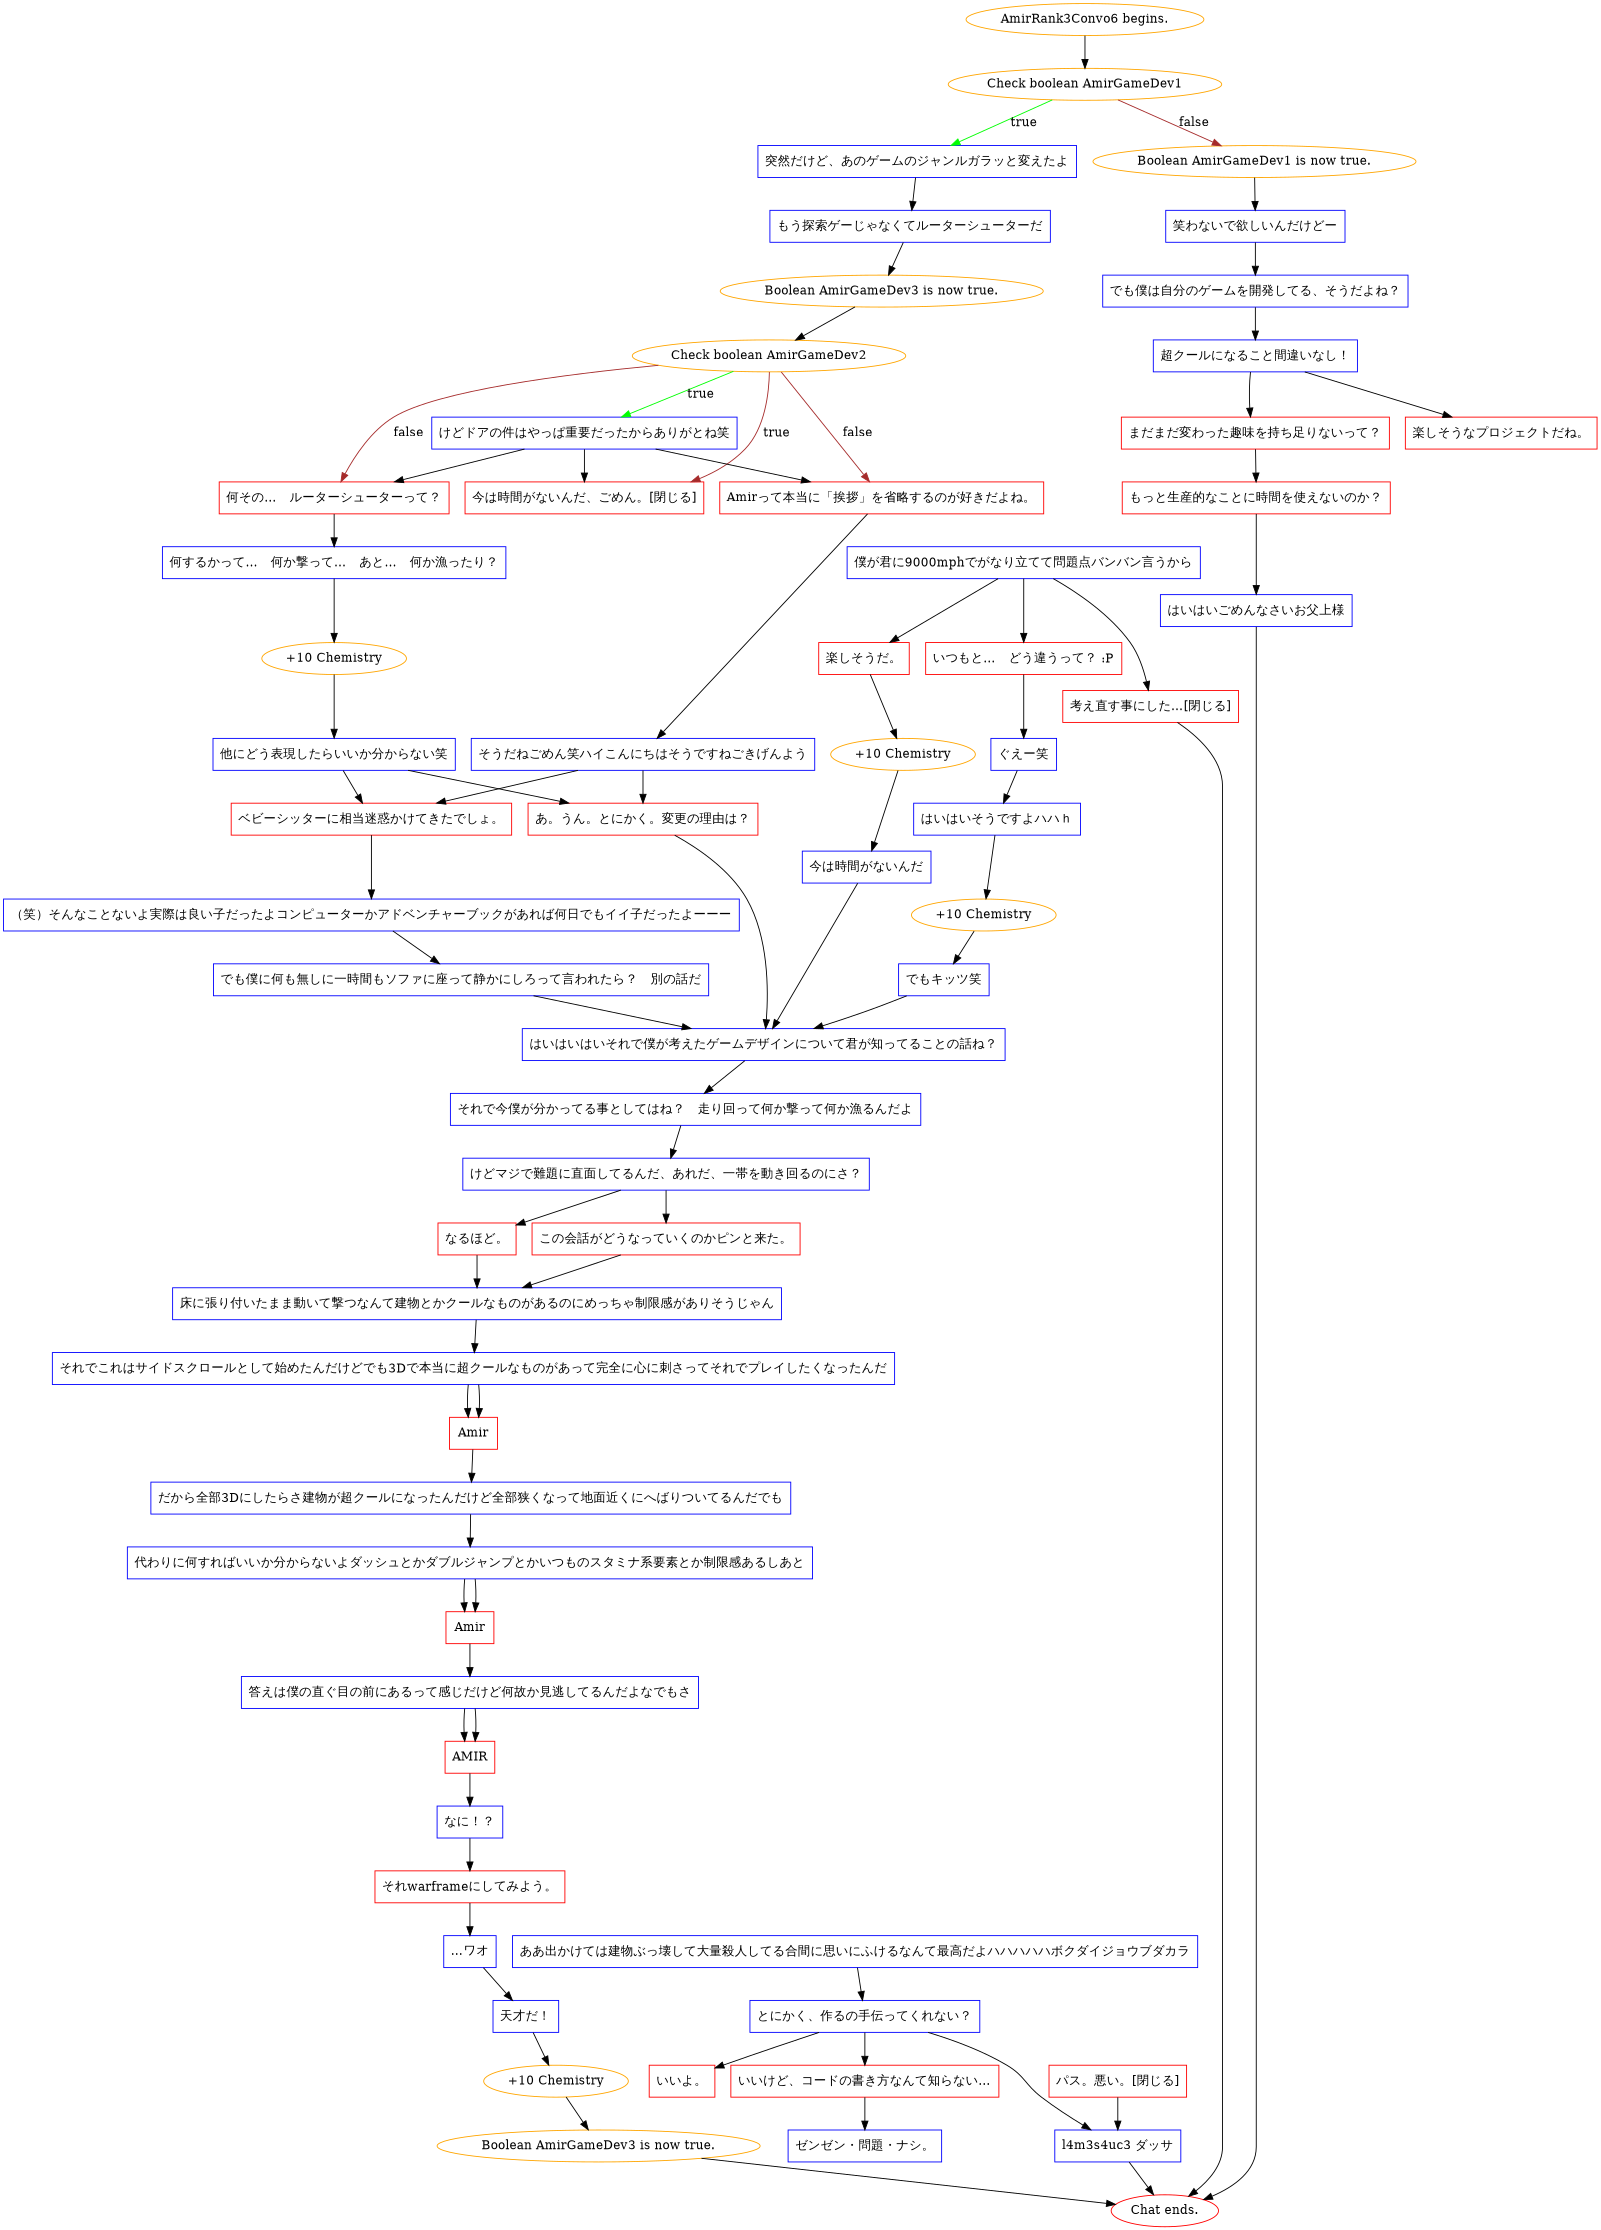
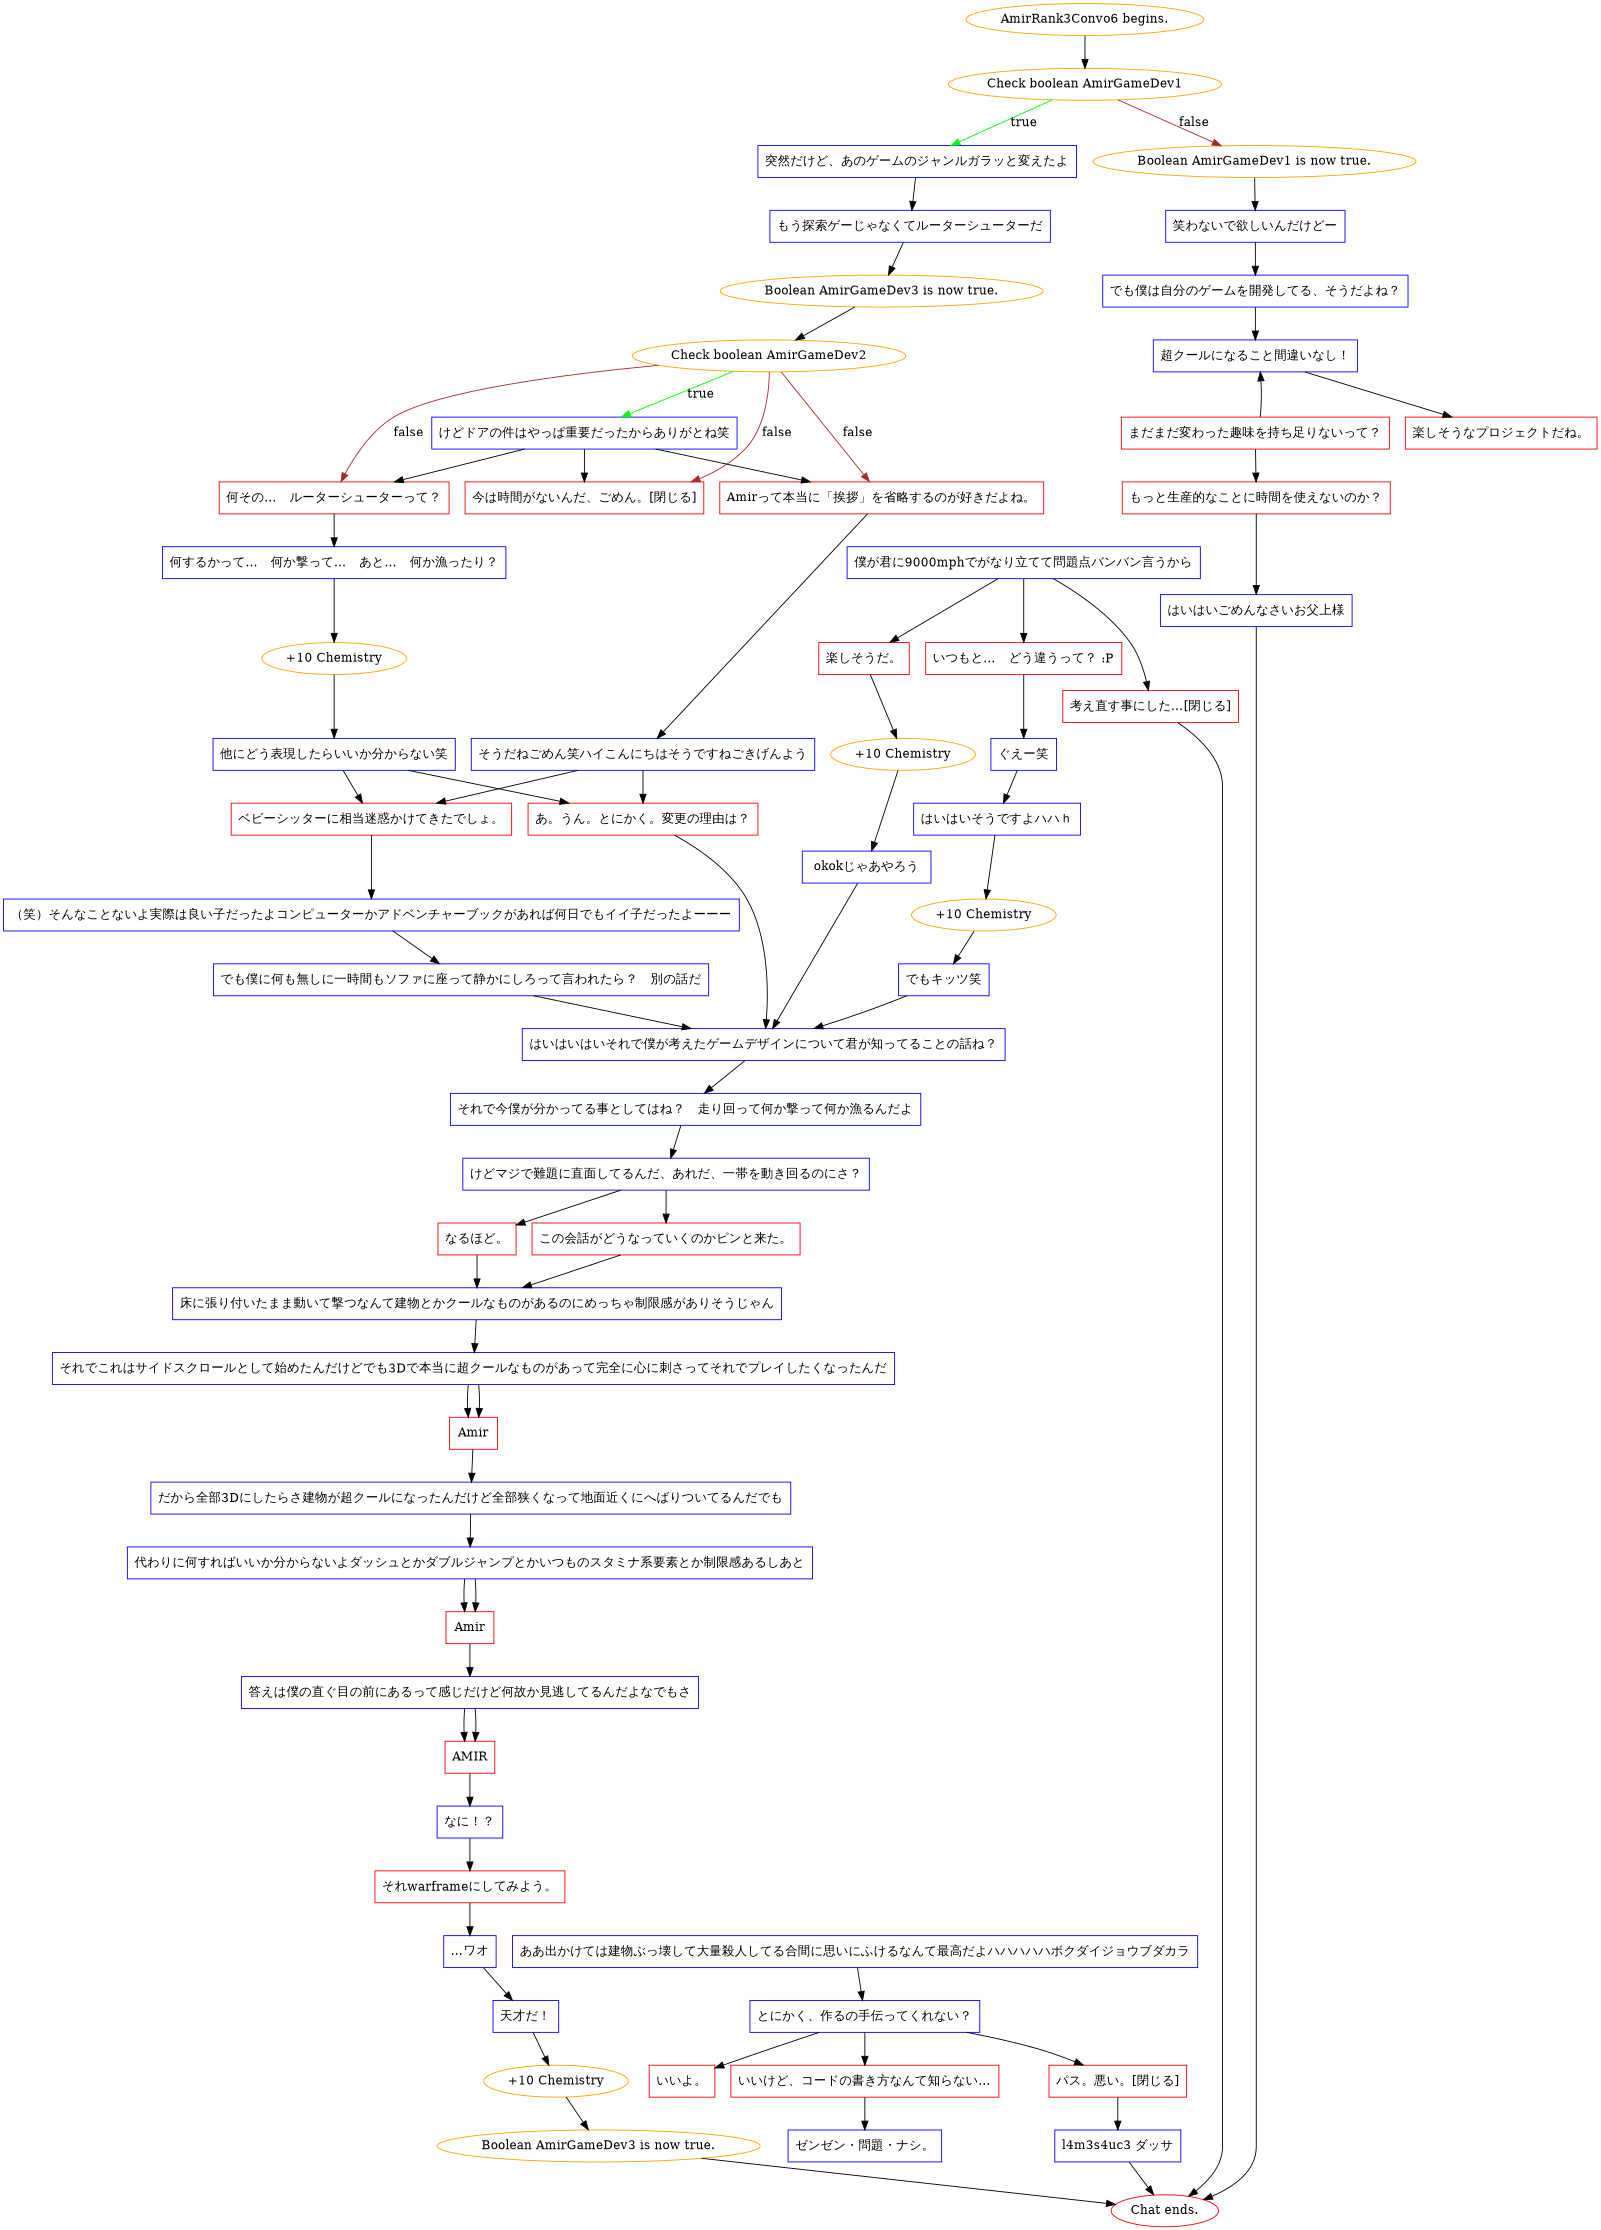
(1249, 390) -> (1261, 399)
(777, 433) -> (777, 433)
(867, 867) -> (867, 867)
(1012, 2069) -> (1022, 2044)
